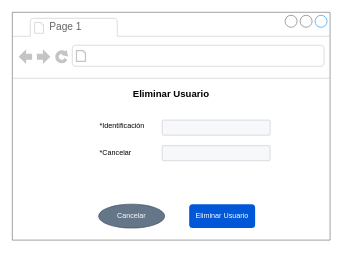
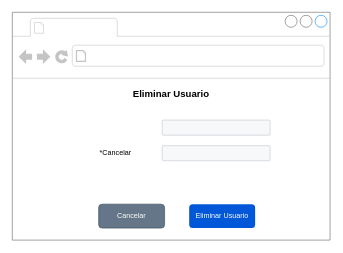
(81, 27) -> none
(126, 126) -> none
(132, 216) -> (132, 216)
